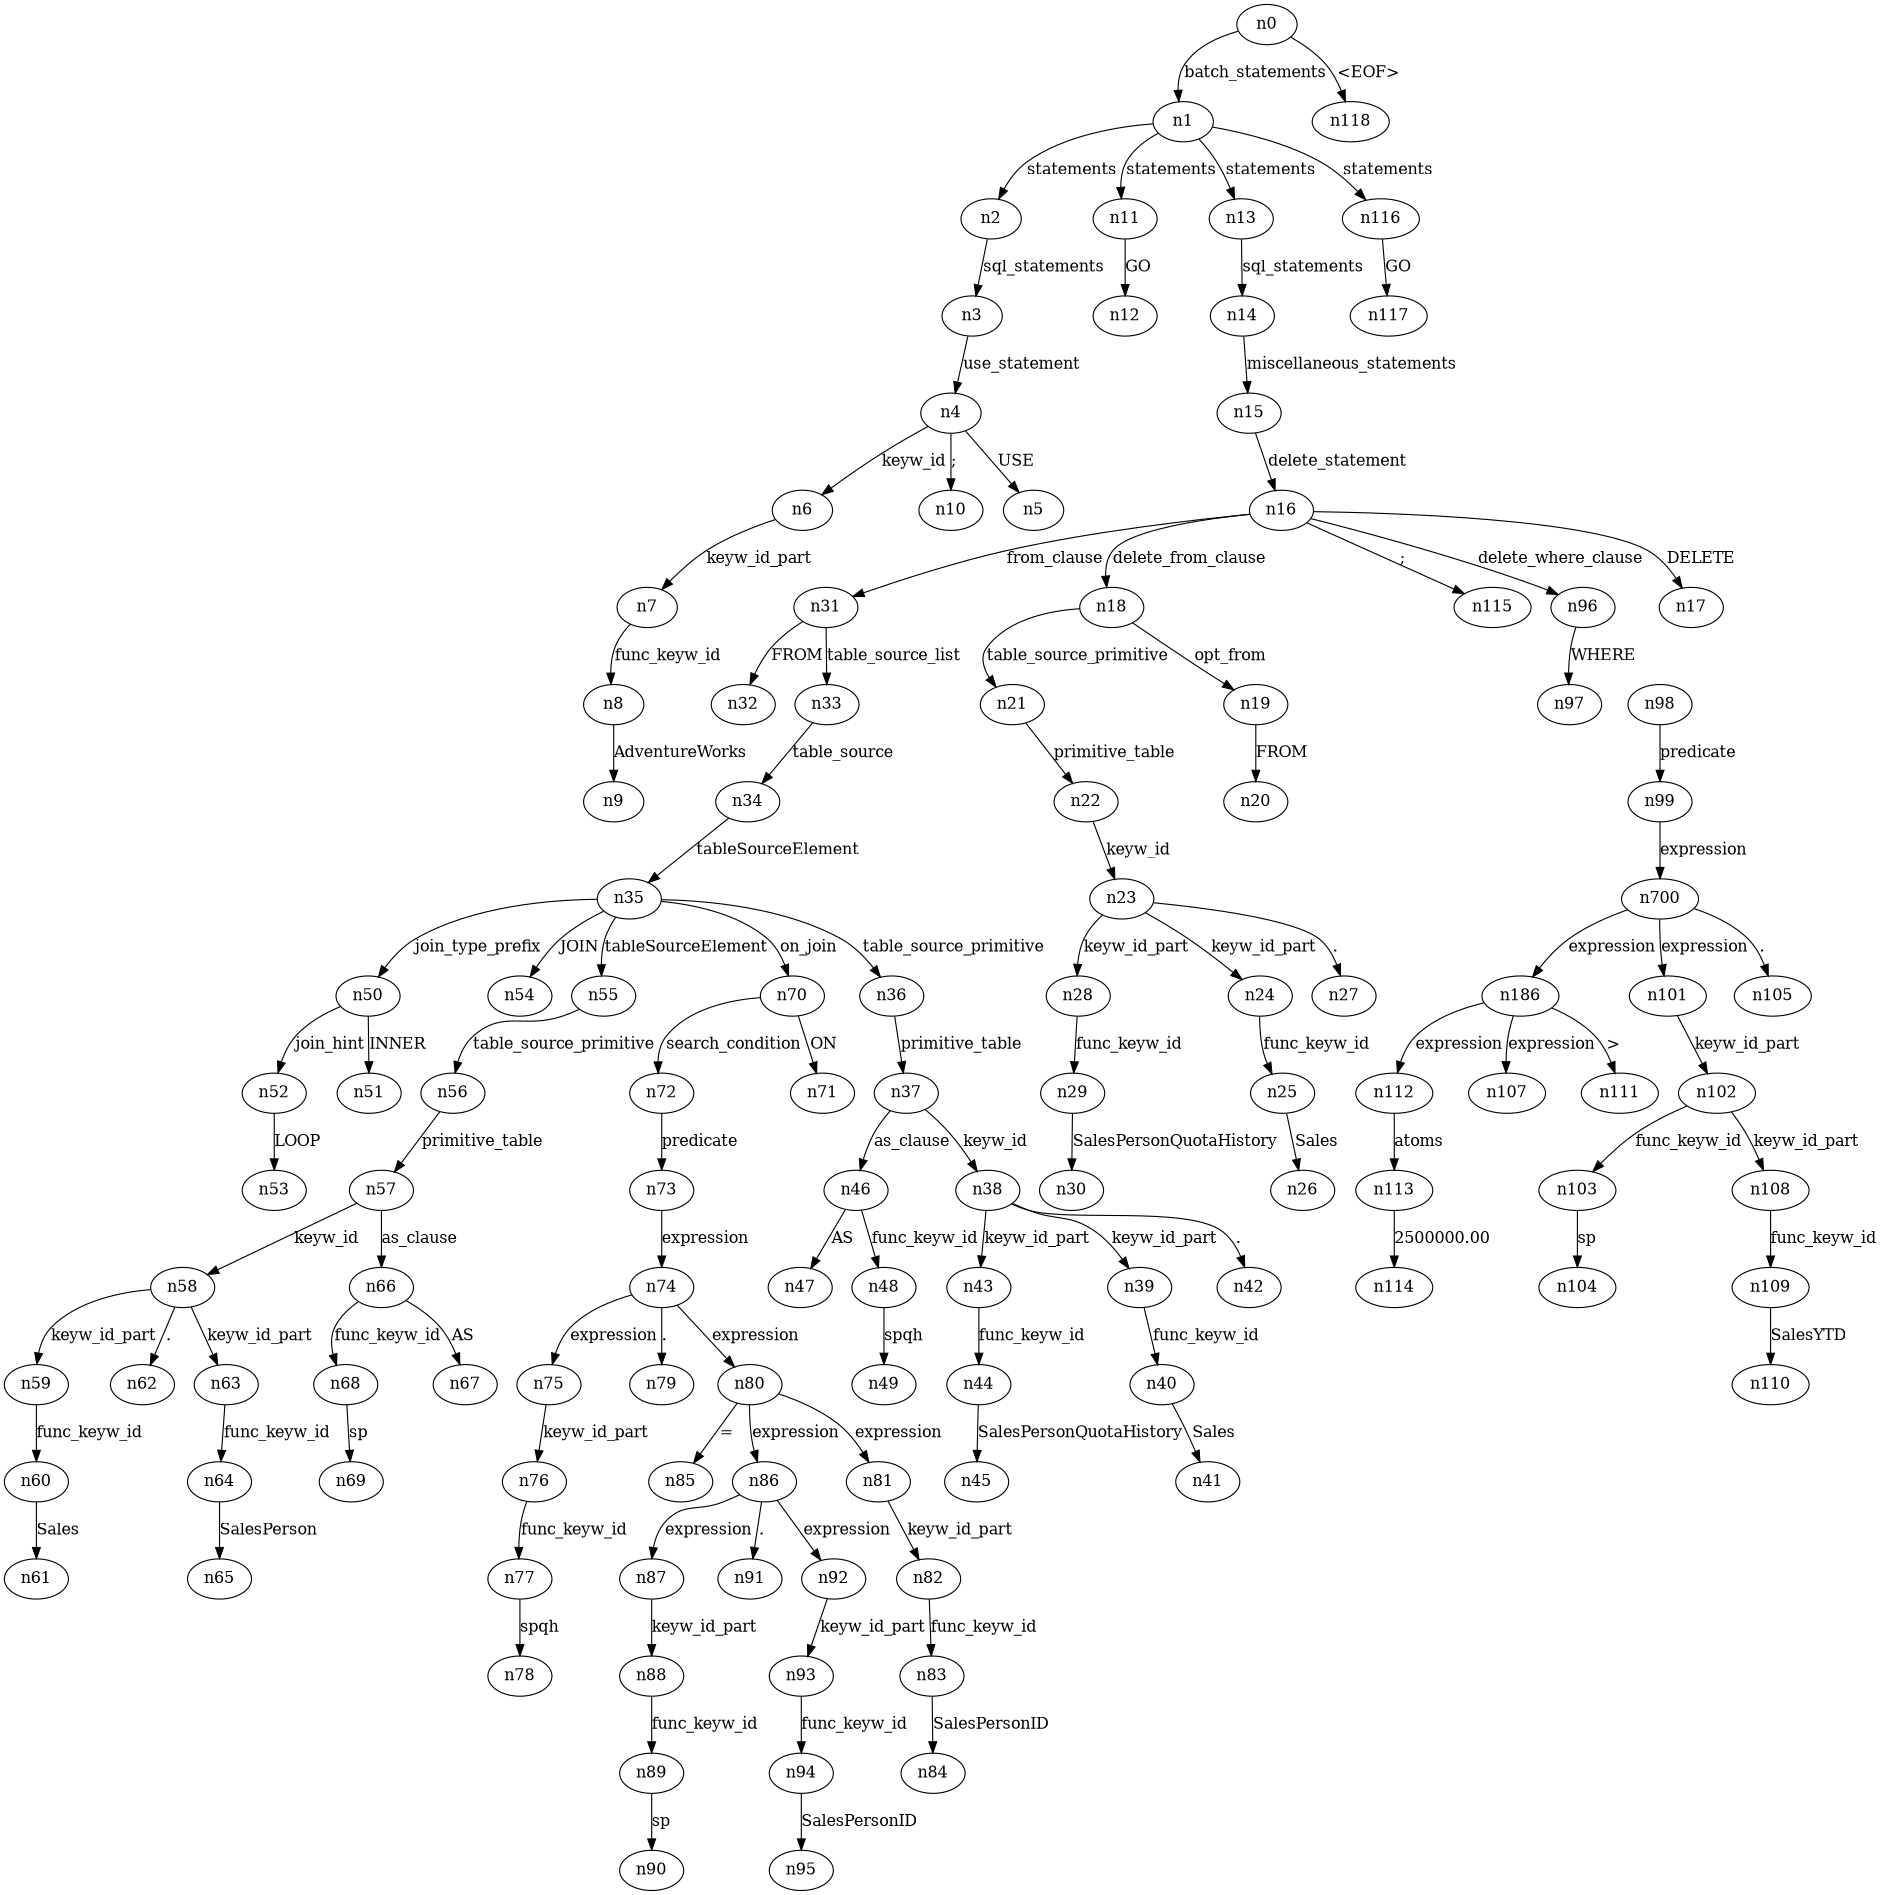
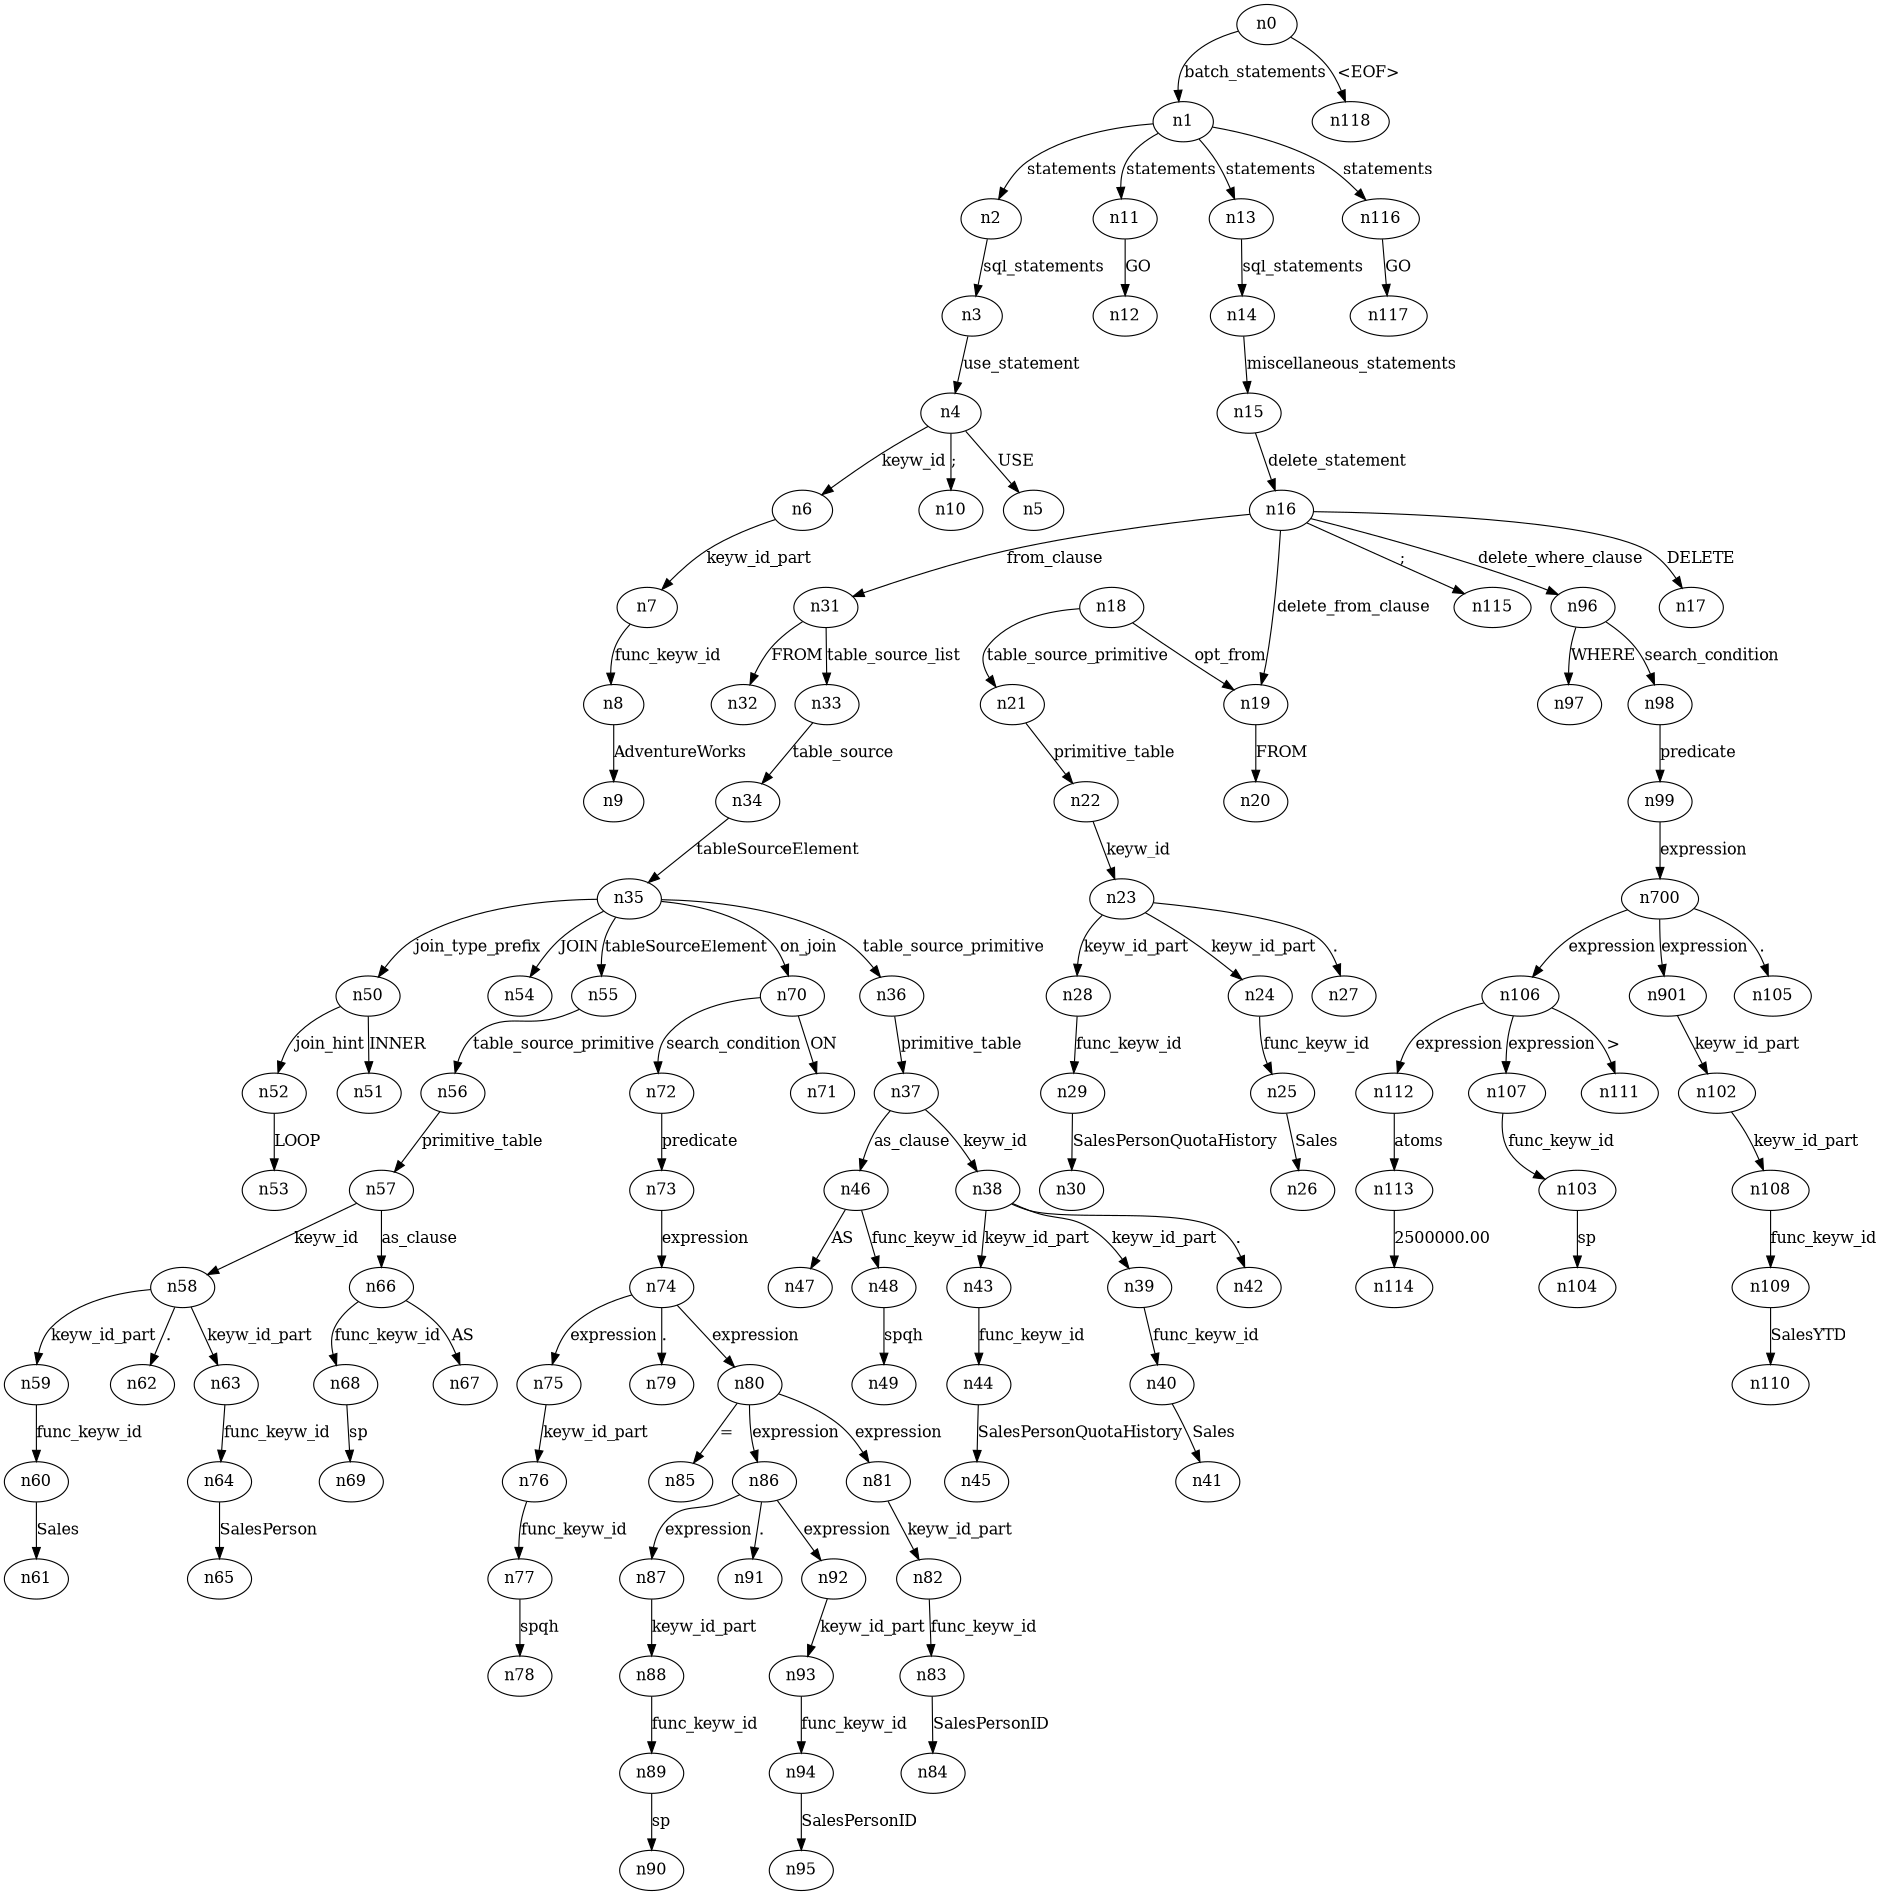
(1145, 533) -> (1274, 602)
none -> (1633, 644)
(1520, 996) -> (1520, 996)
(1668, 996) -> (1668, 996)
(1641, 1130) -> (1508, 1149)
